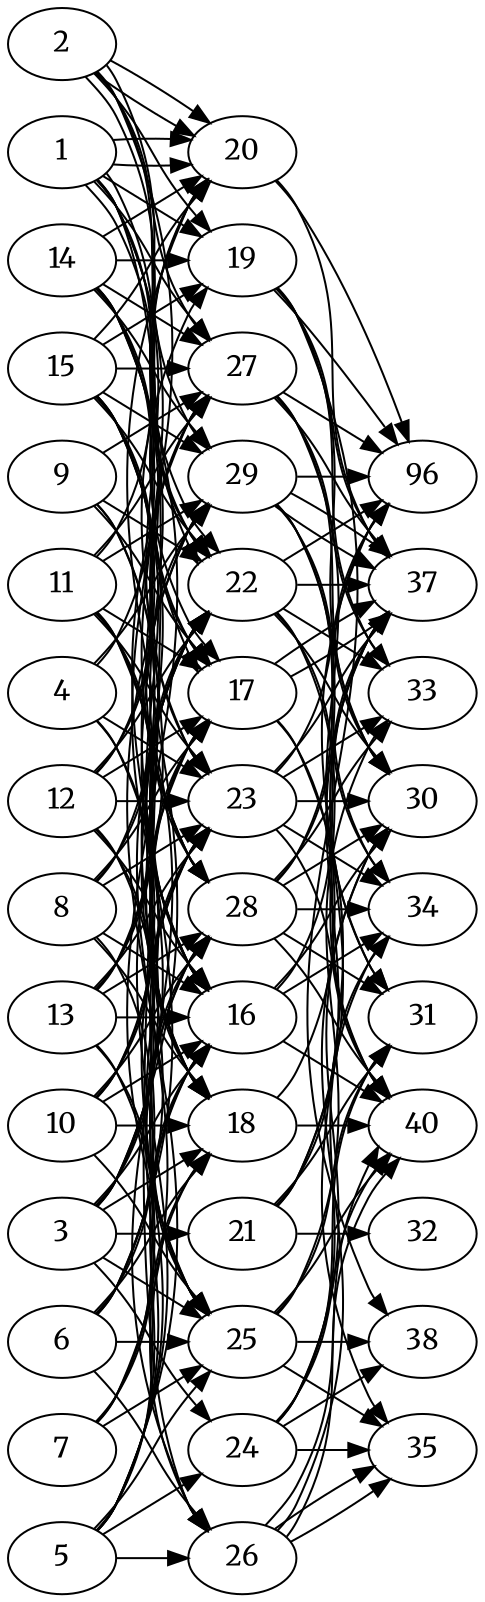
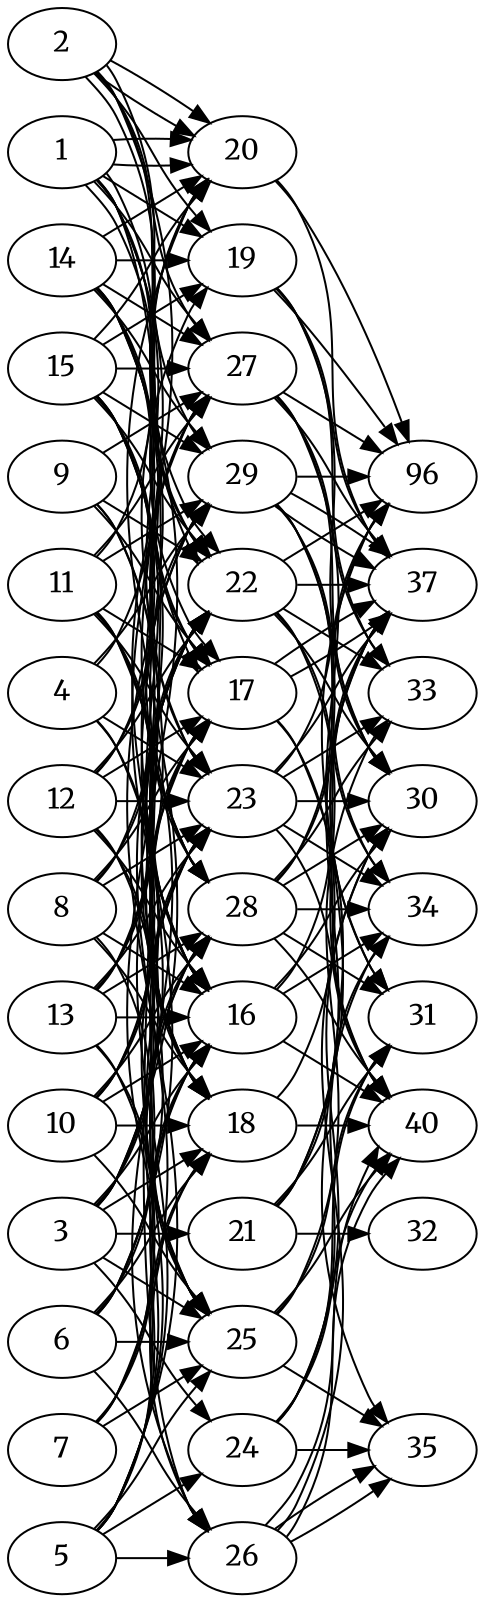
(423, 1342) -> none
